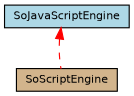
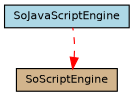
(59, 54) -> (74, 43)
